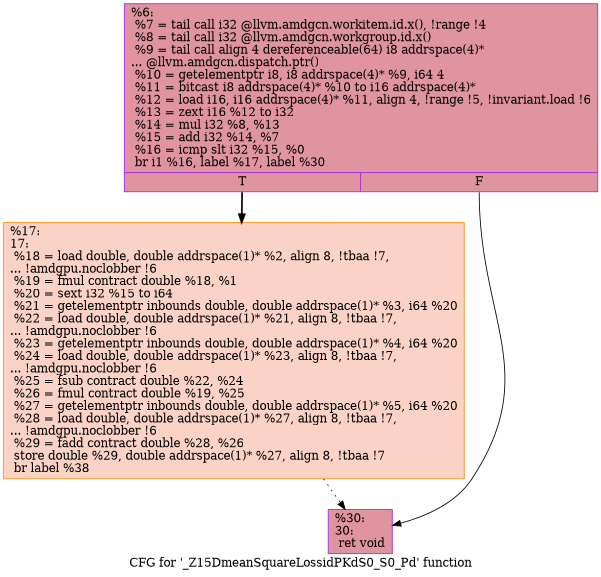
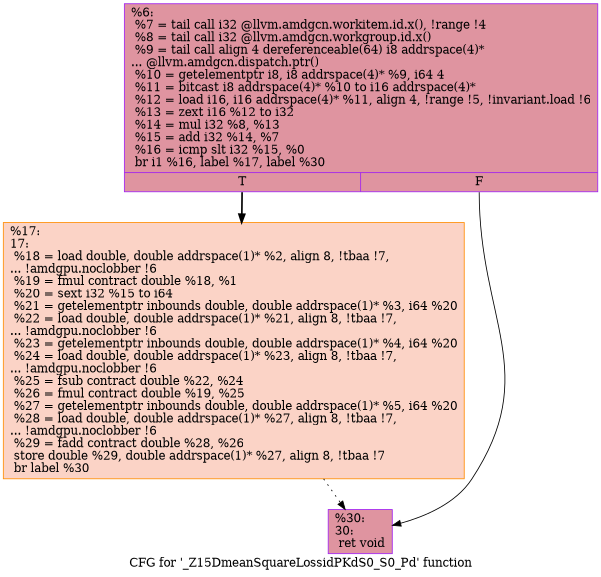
(50, 469) -> (50, 469)
